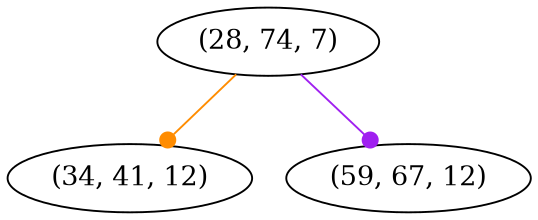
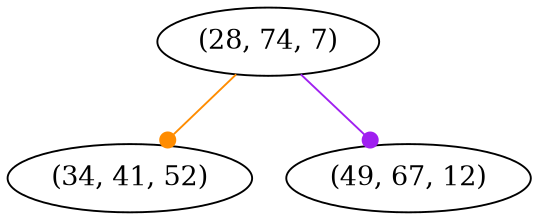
(130, 178) -> (130, 178)
(409, 178) -> (409, 178)
